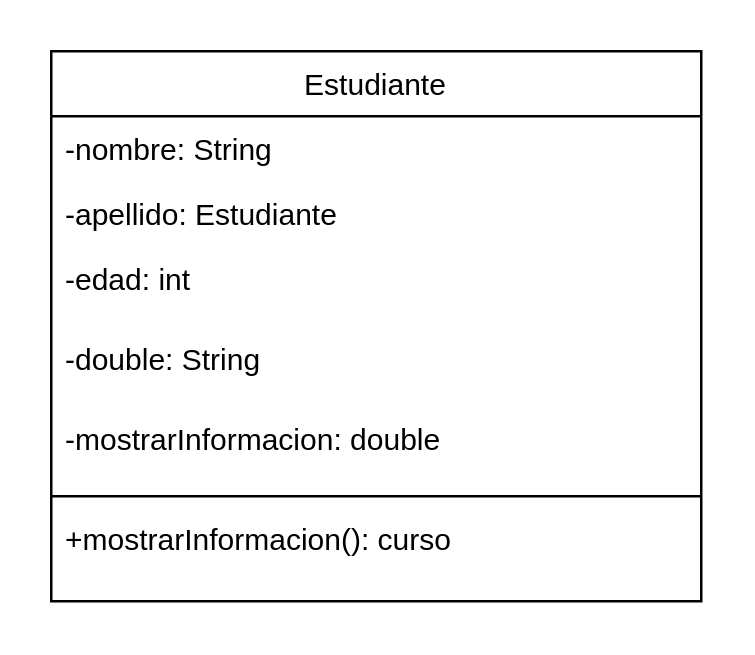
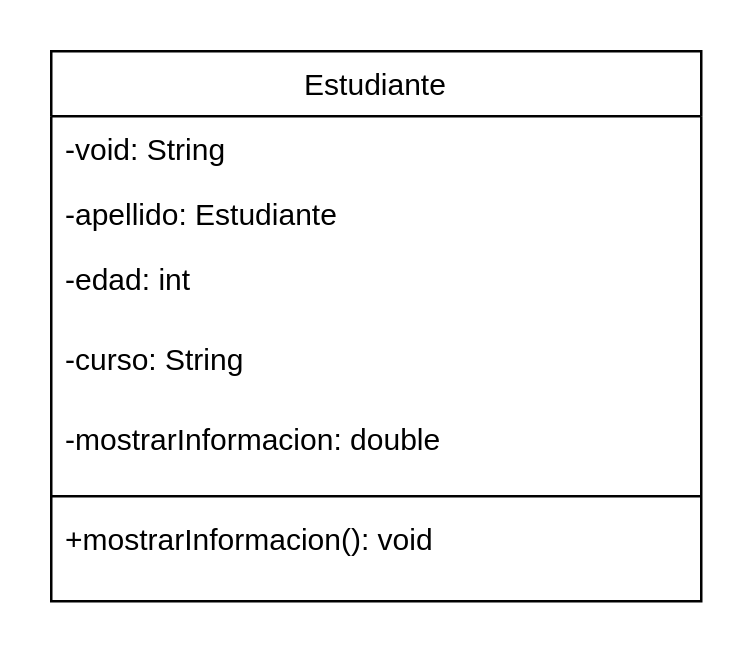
(179, 150) -> (159, 150)
(175, 360) -> (171, 360)
(289, 540) -> (276, 540)
